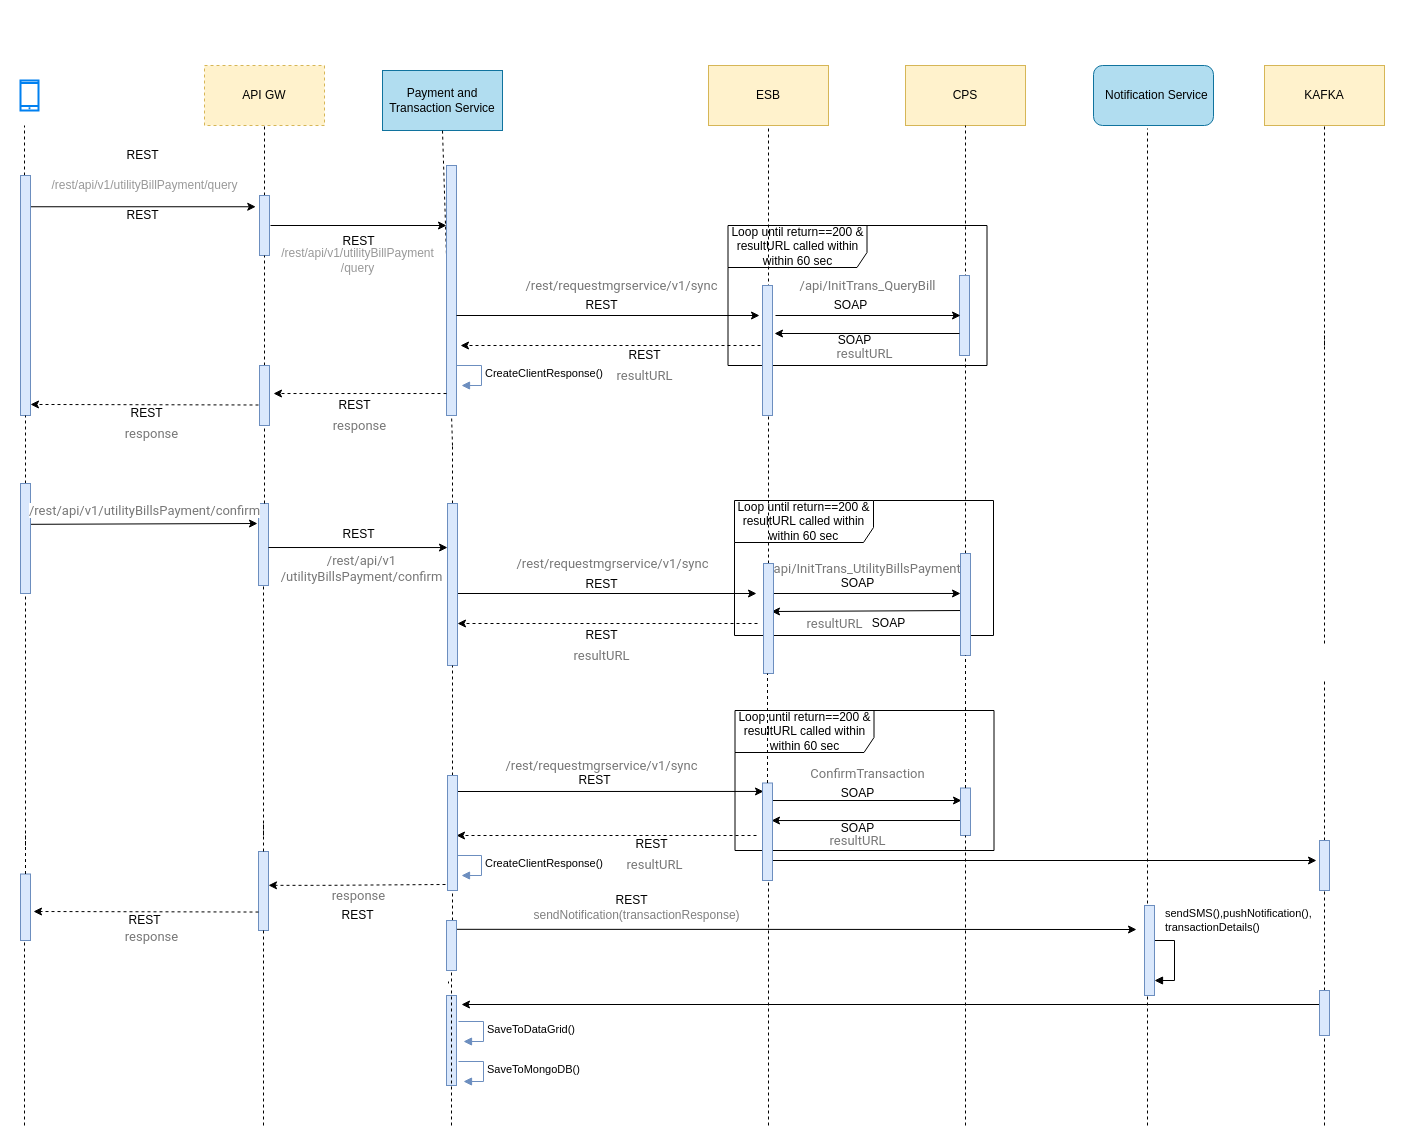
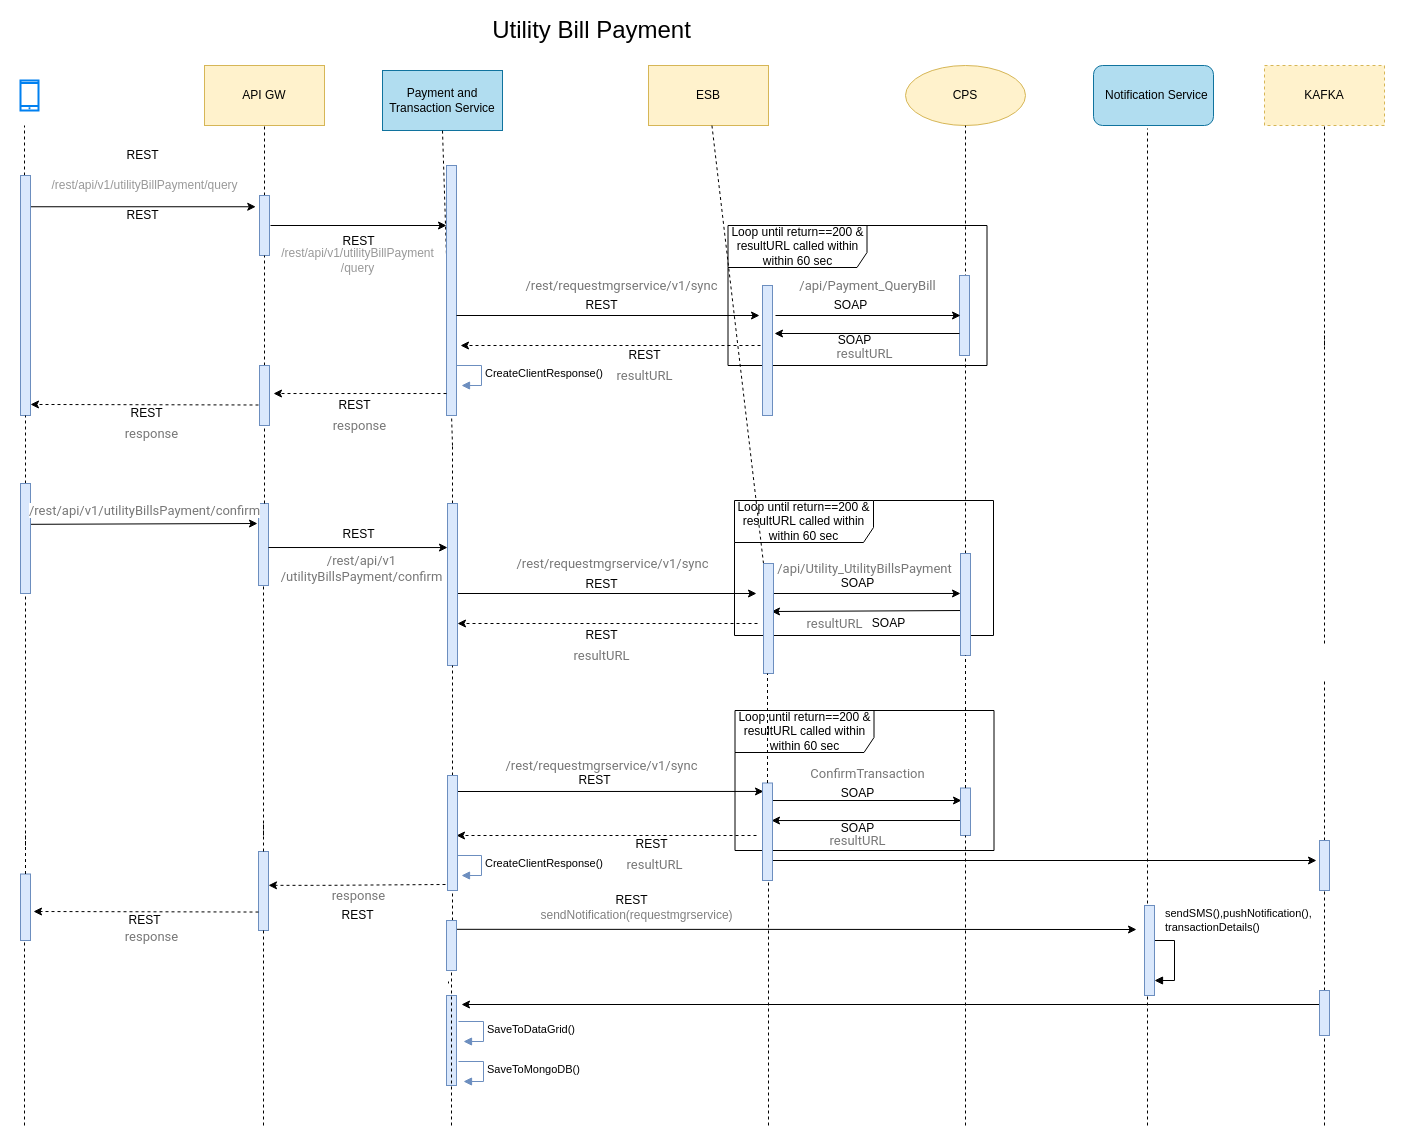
none -> (592, 31)
(265, 96) -> (265, 96)
(769, 96) -> (709, 96)
(966, 96) -> (966, 96)
(1325, 96) -> (1325, 96)
(868, 286) -> (868, 286)
(865, 569) -> (865, 569)
(637, 916) -> (637, 916)
